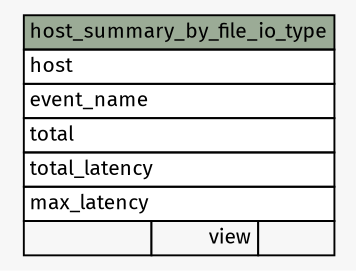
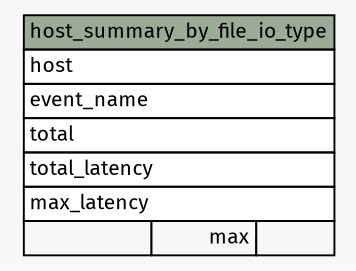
(231, 237) -> (230, 237)
